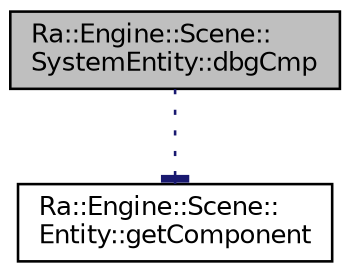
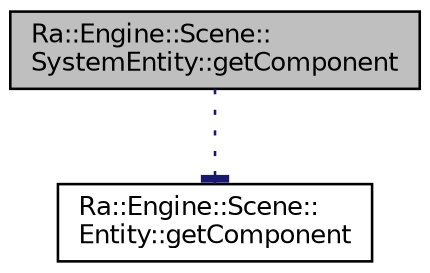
(175, 50) -> (215, 50)
